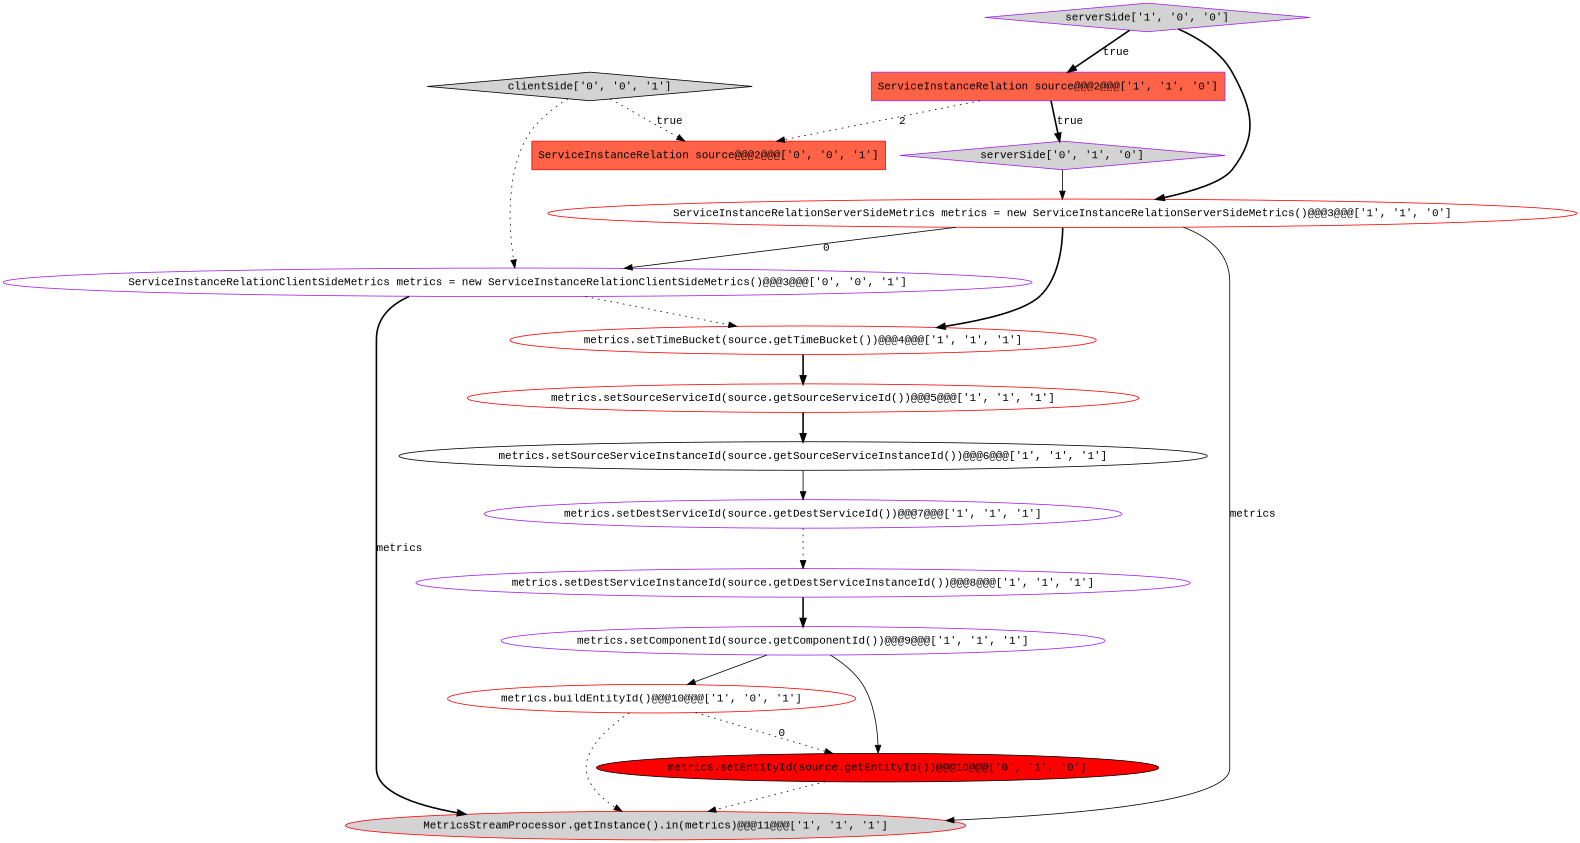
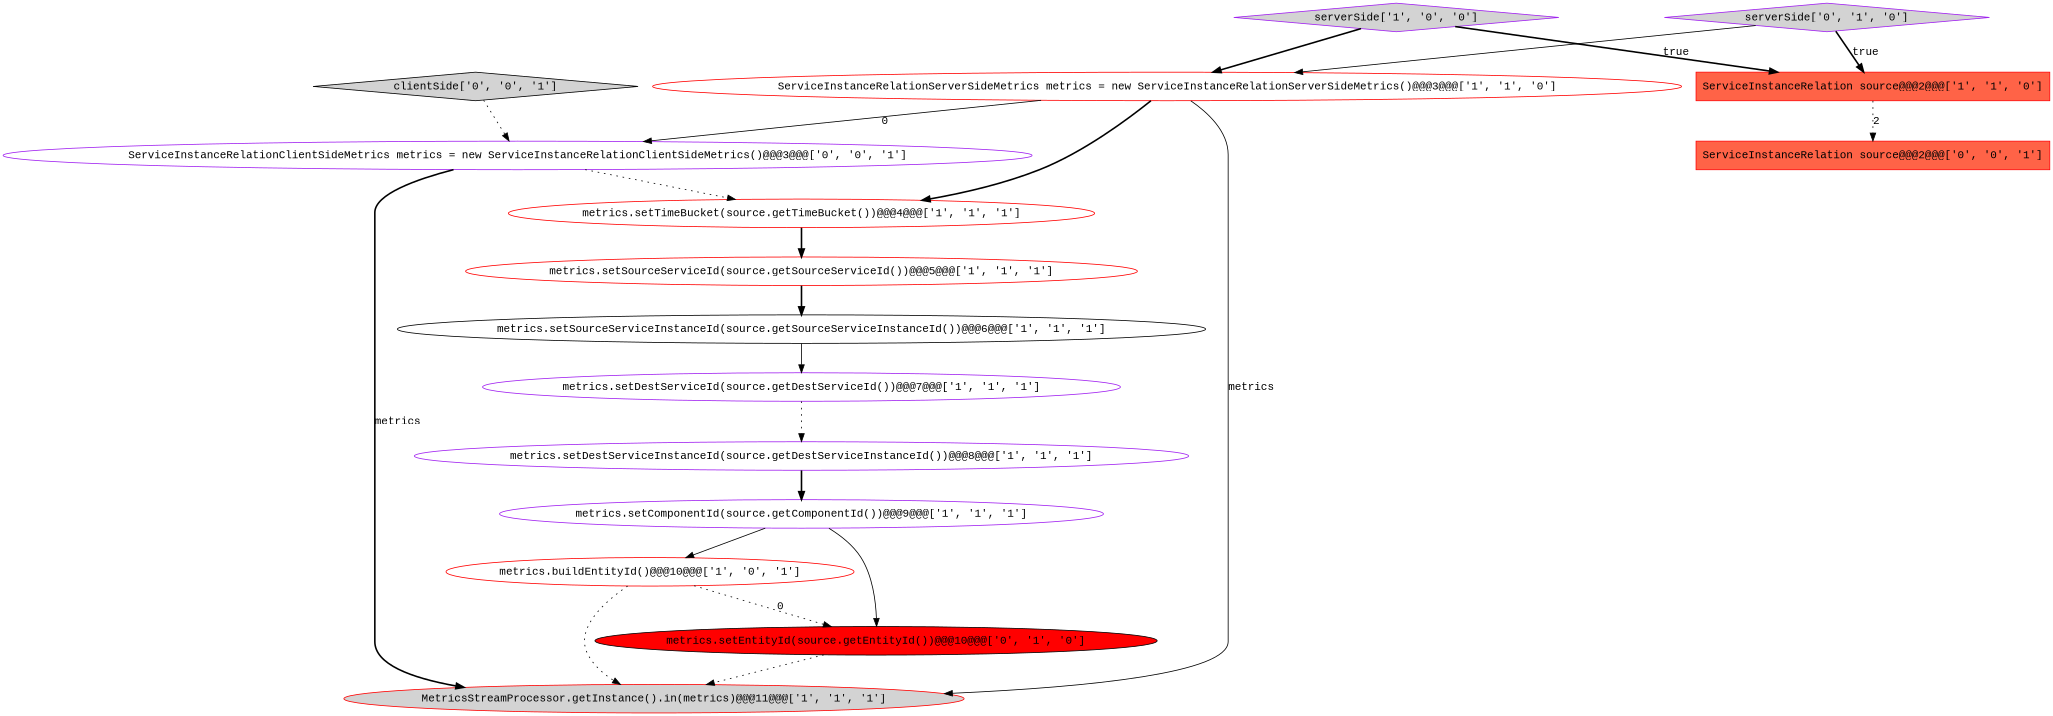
(1048, 86) -> (1873, 86)
(1054, 117) -> (1847, 48)
(644, 118) -> none
